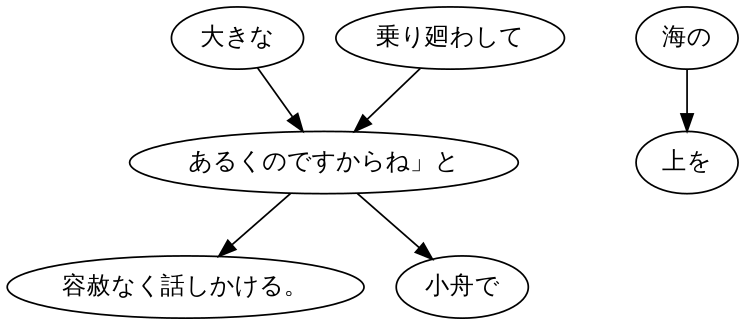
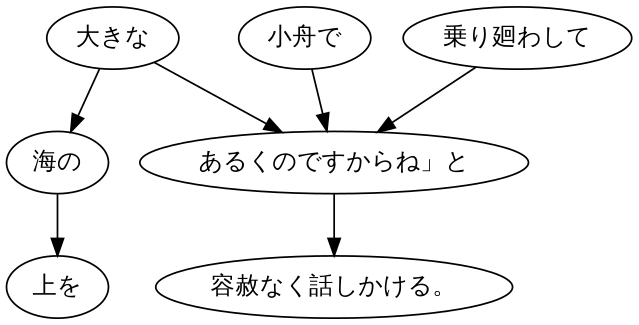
none -> (89, 92)
(388, 221) -> (317, 92)
